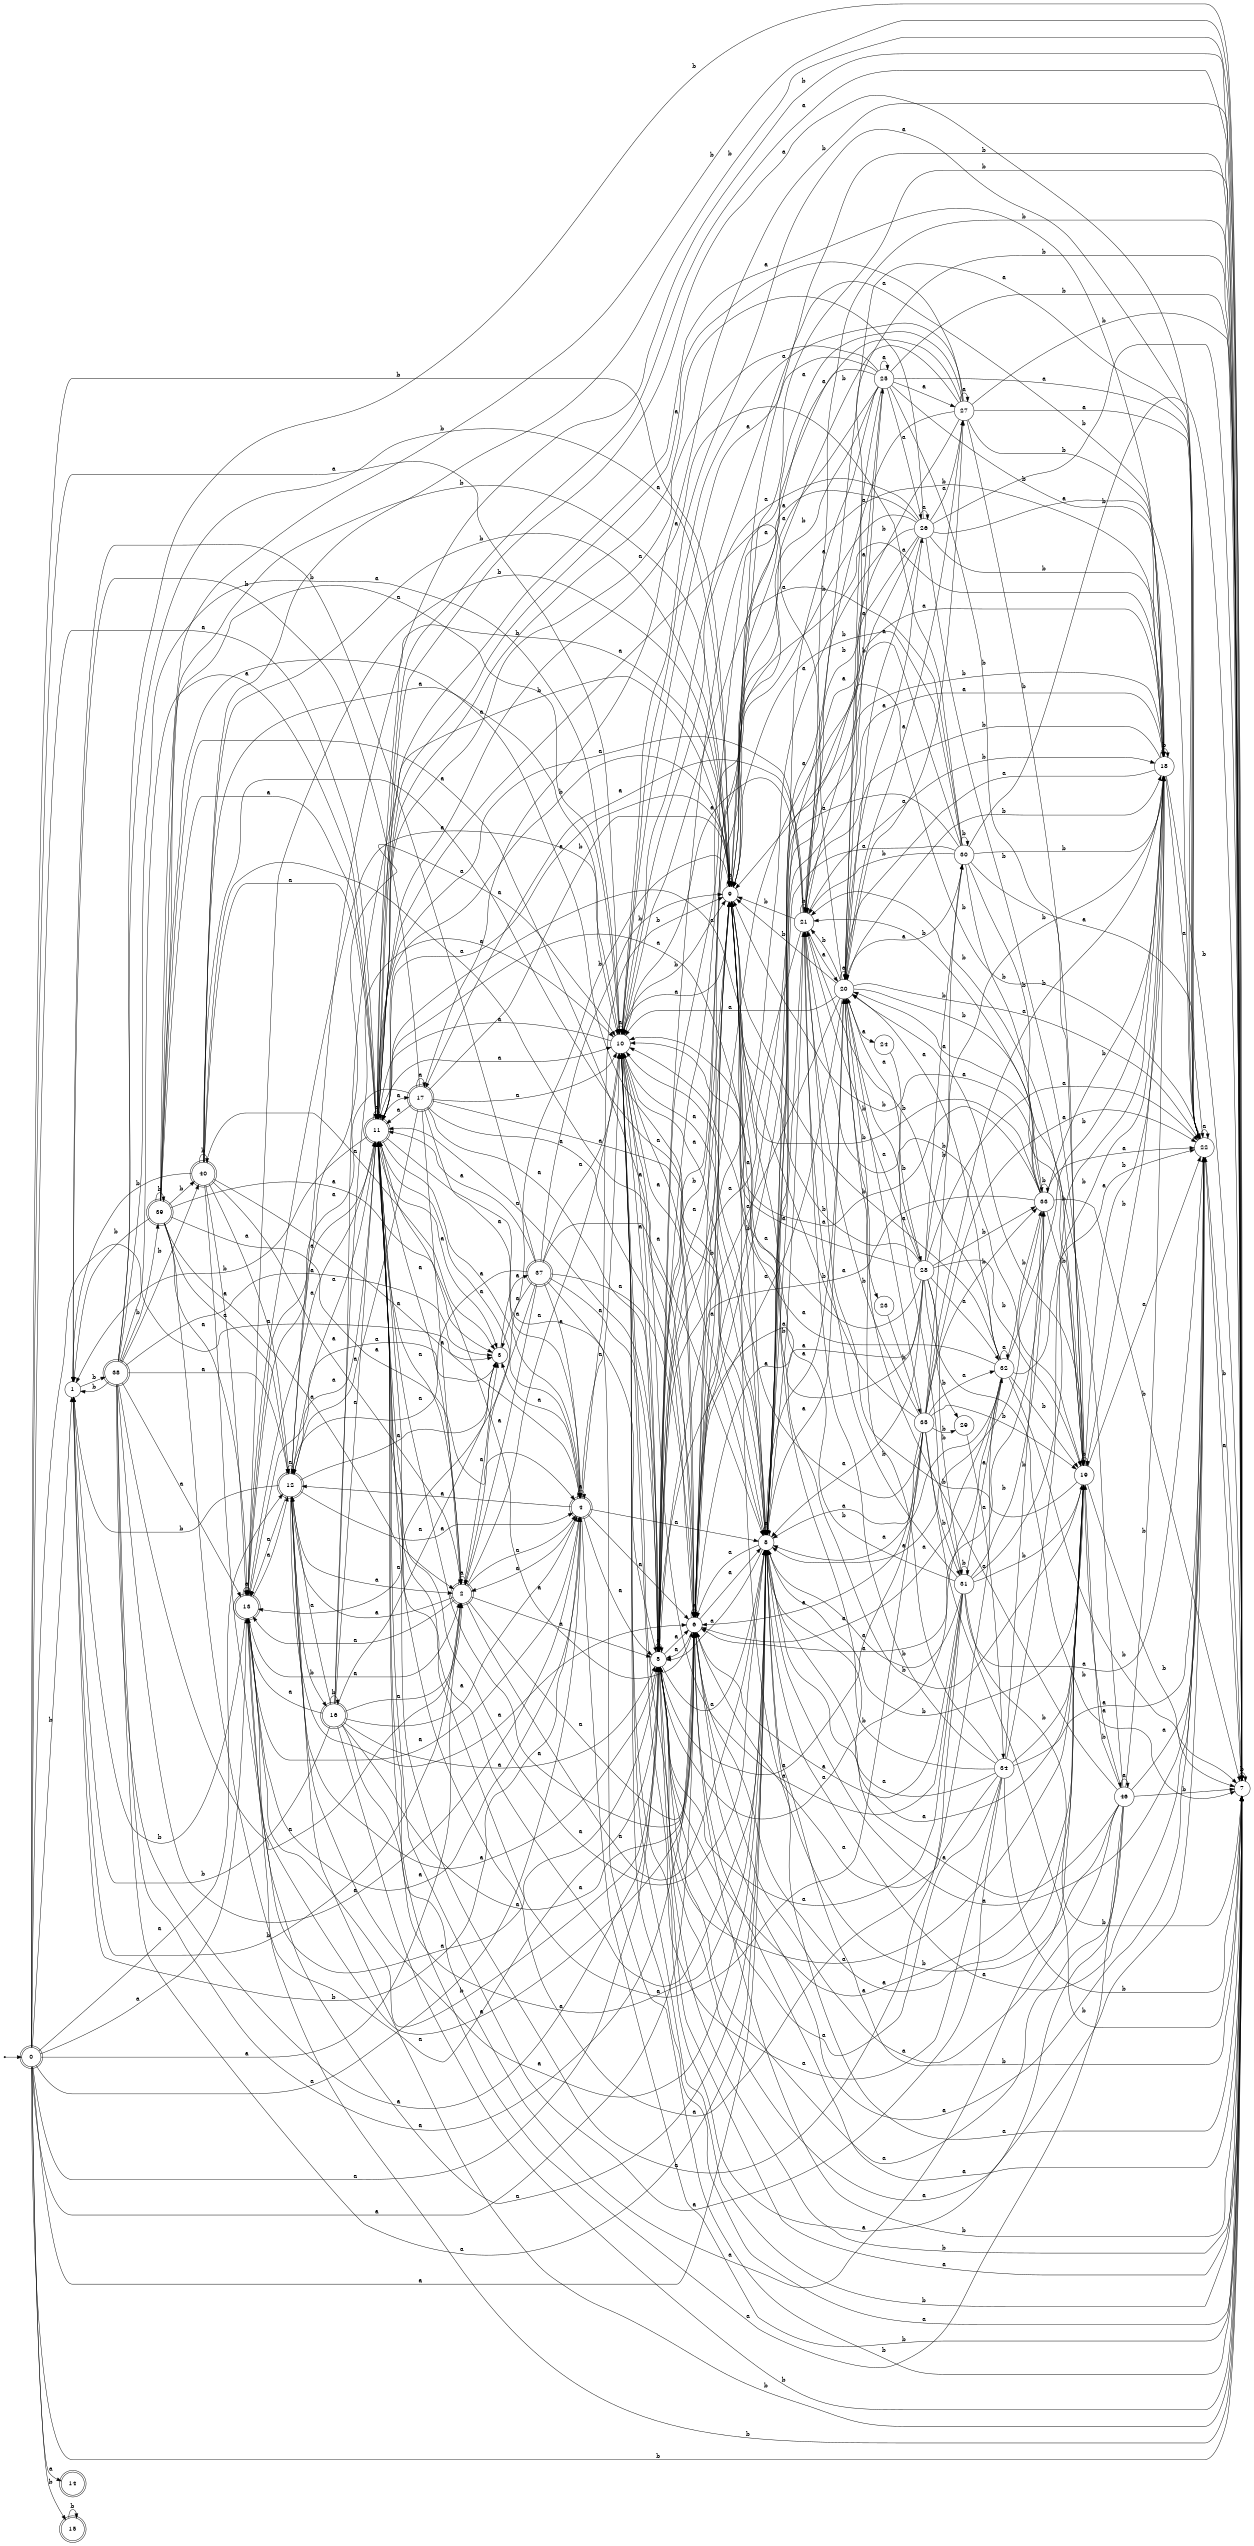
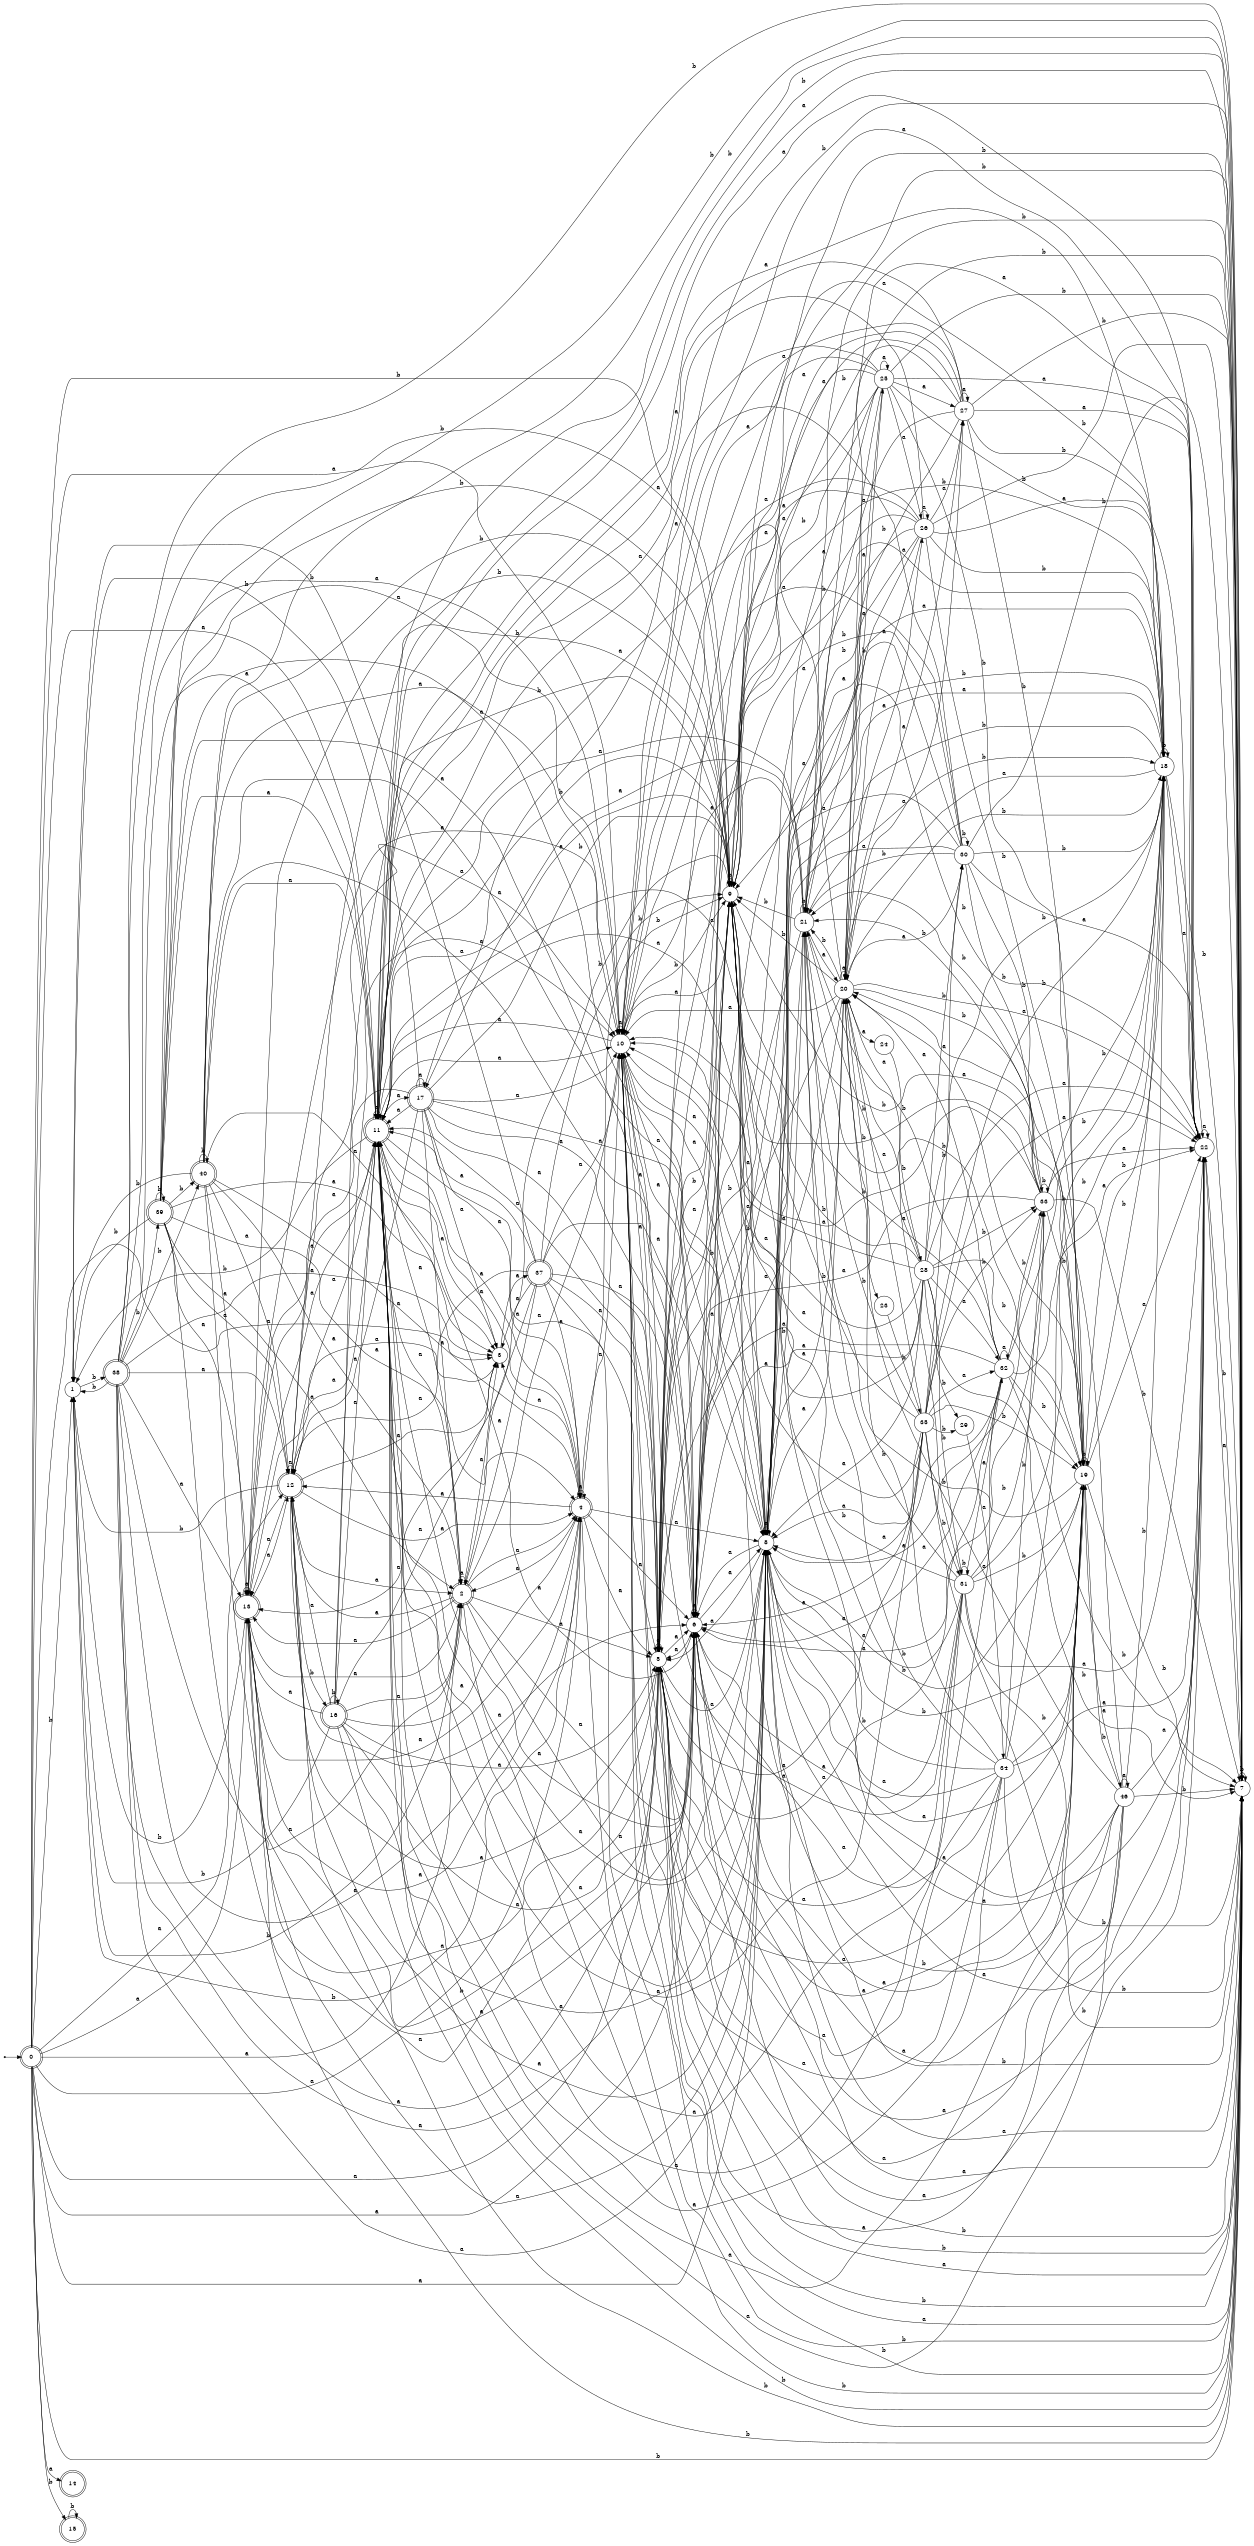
(730, 1188) -> (730, 1188)
none -> (457, 1227)
none -> (871, 2392)
